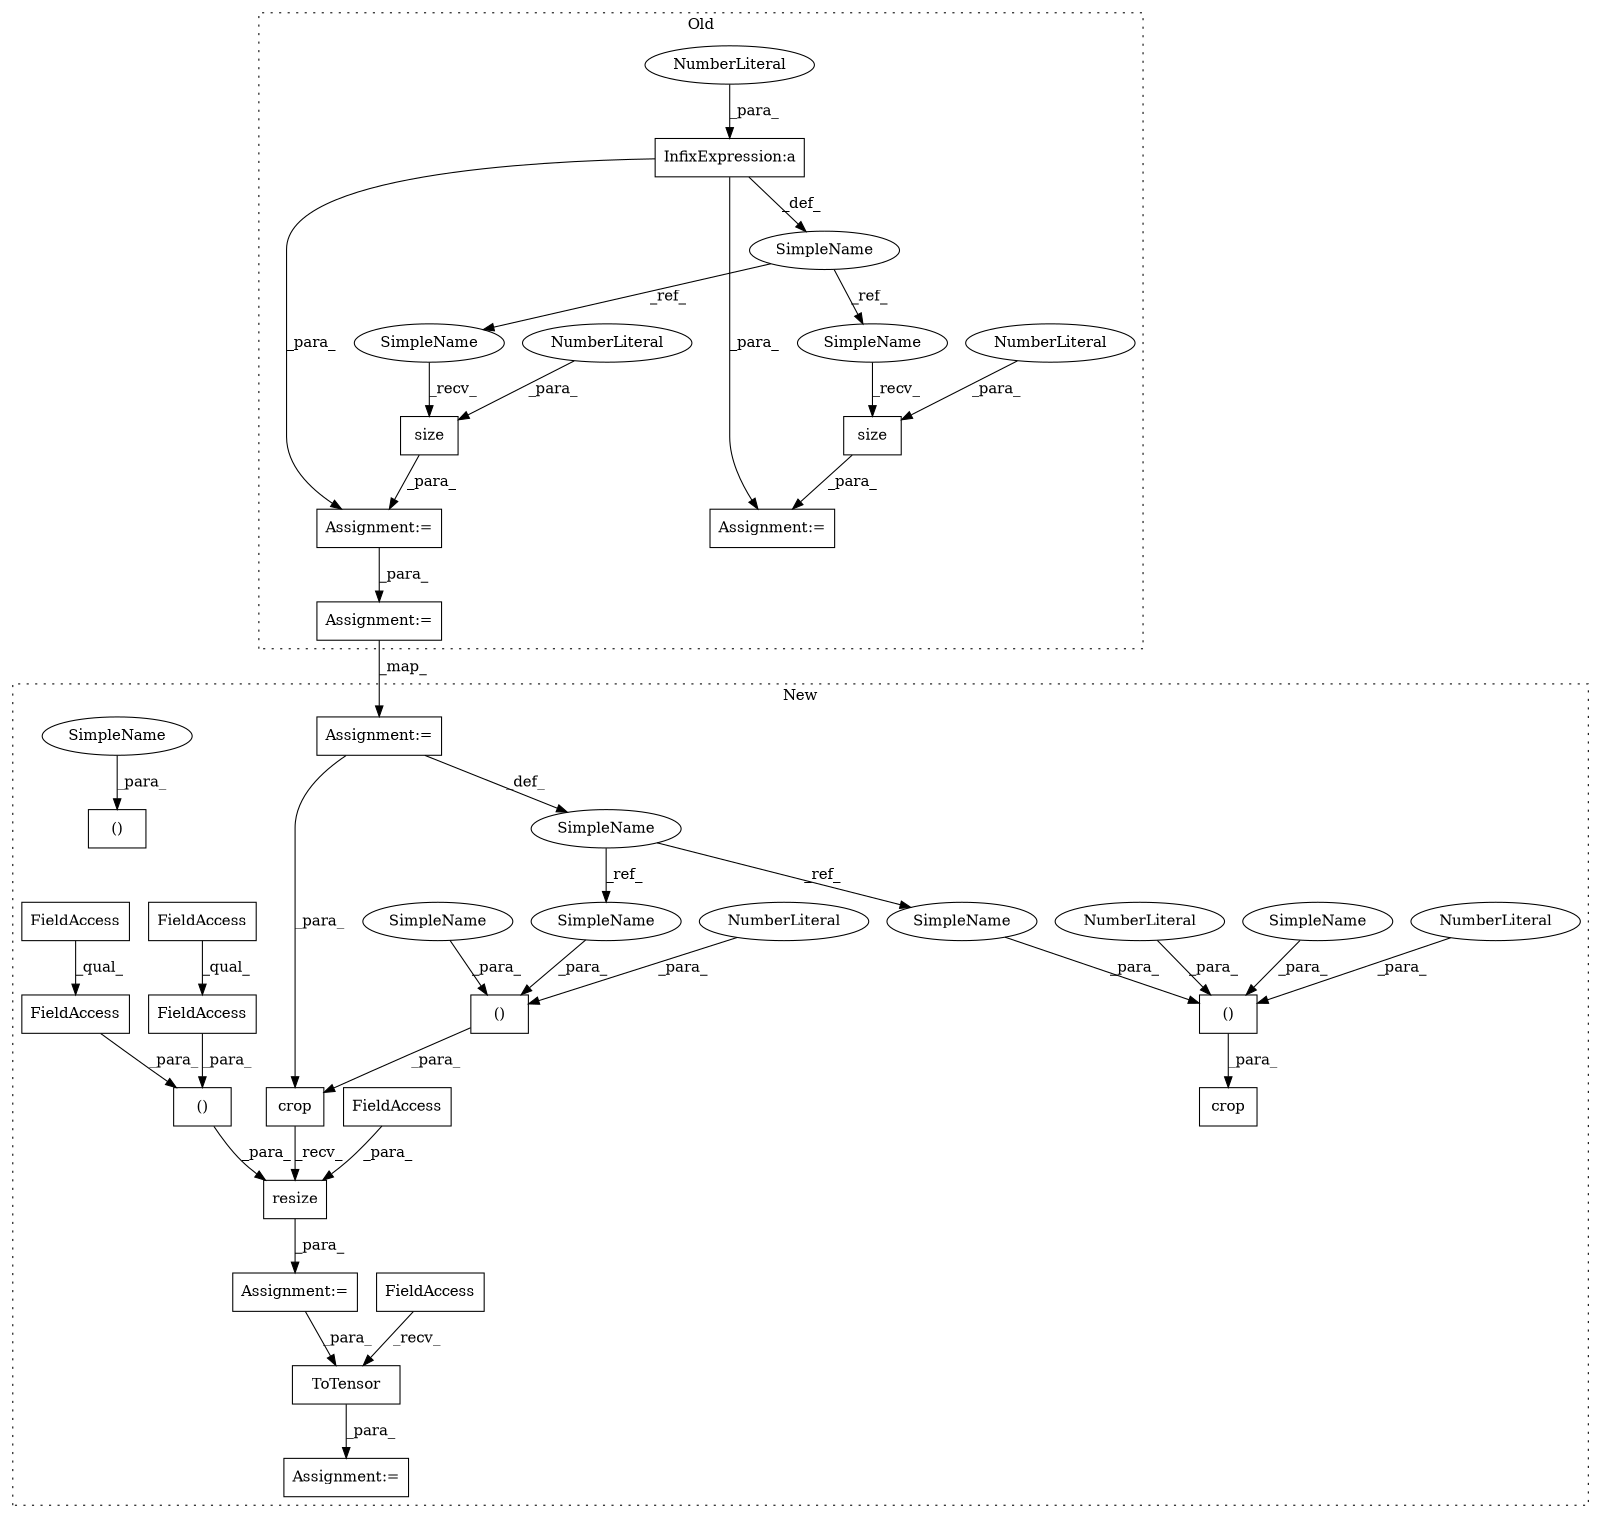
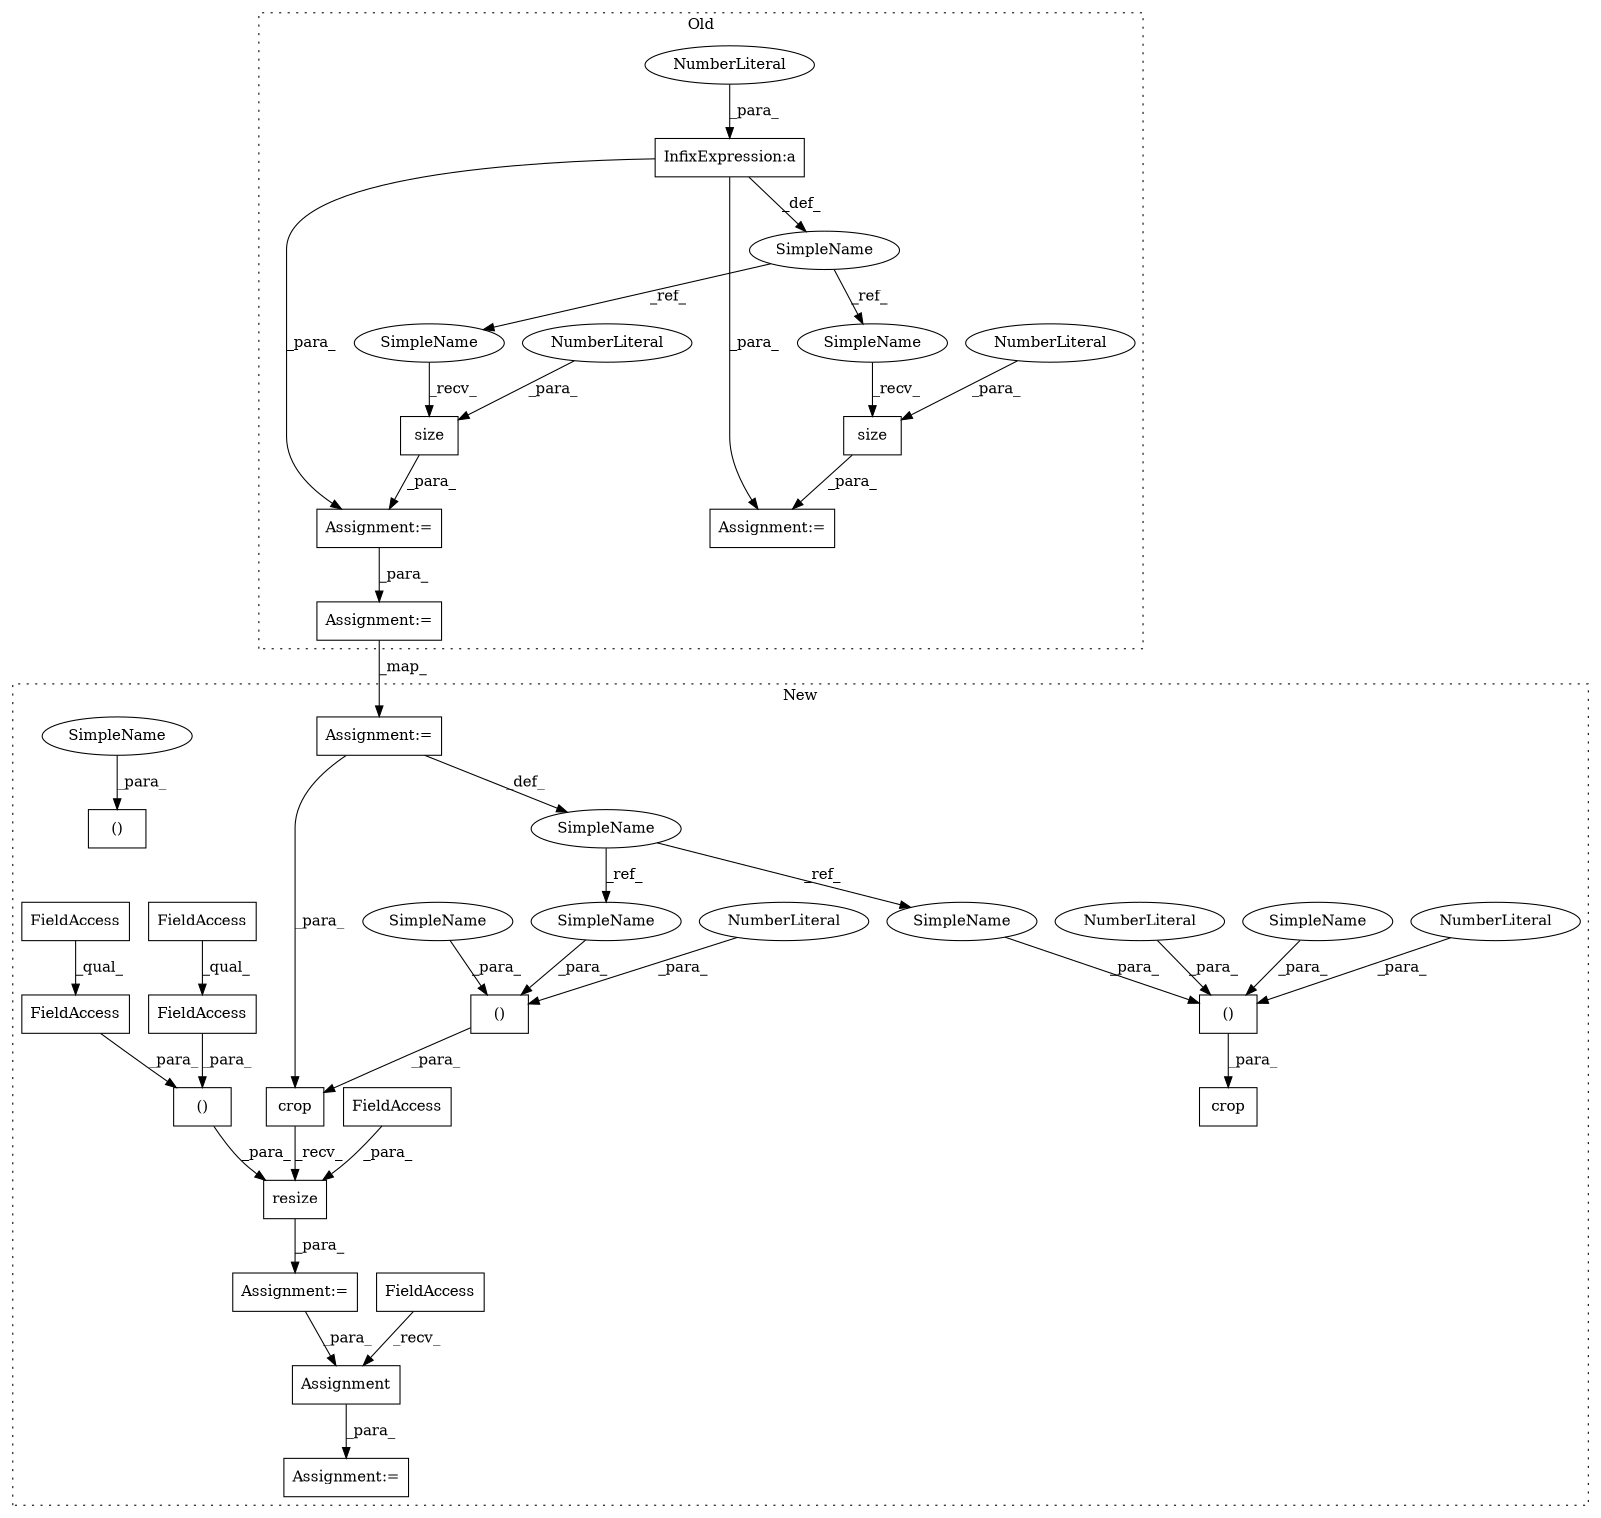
(346, 1385) -> (346, 1385)
